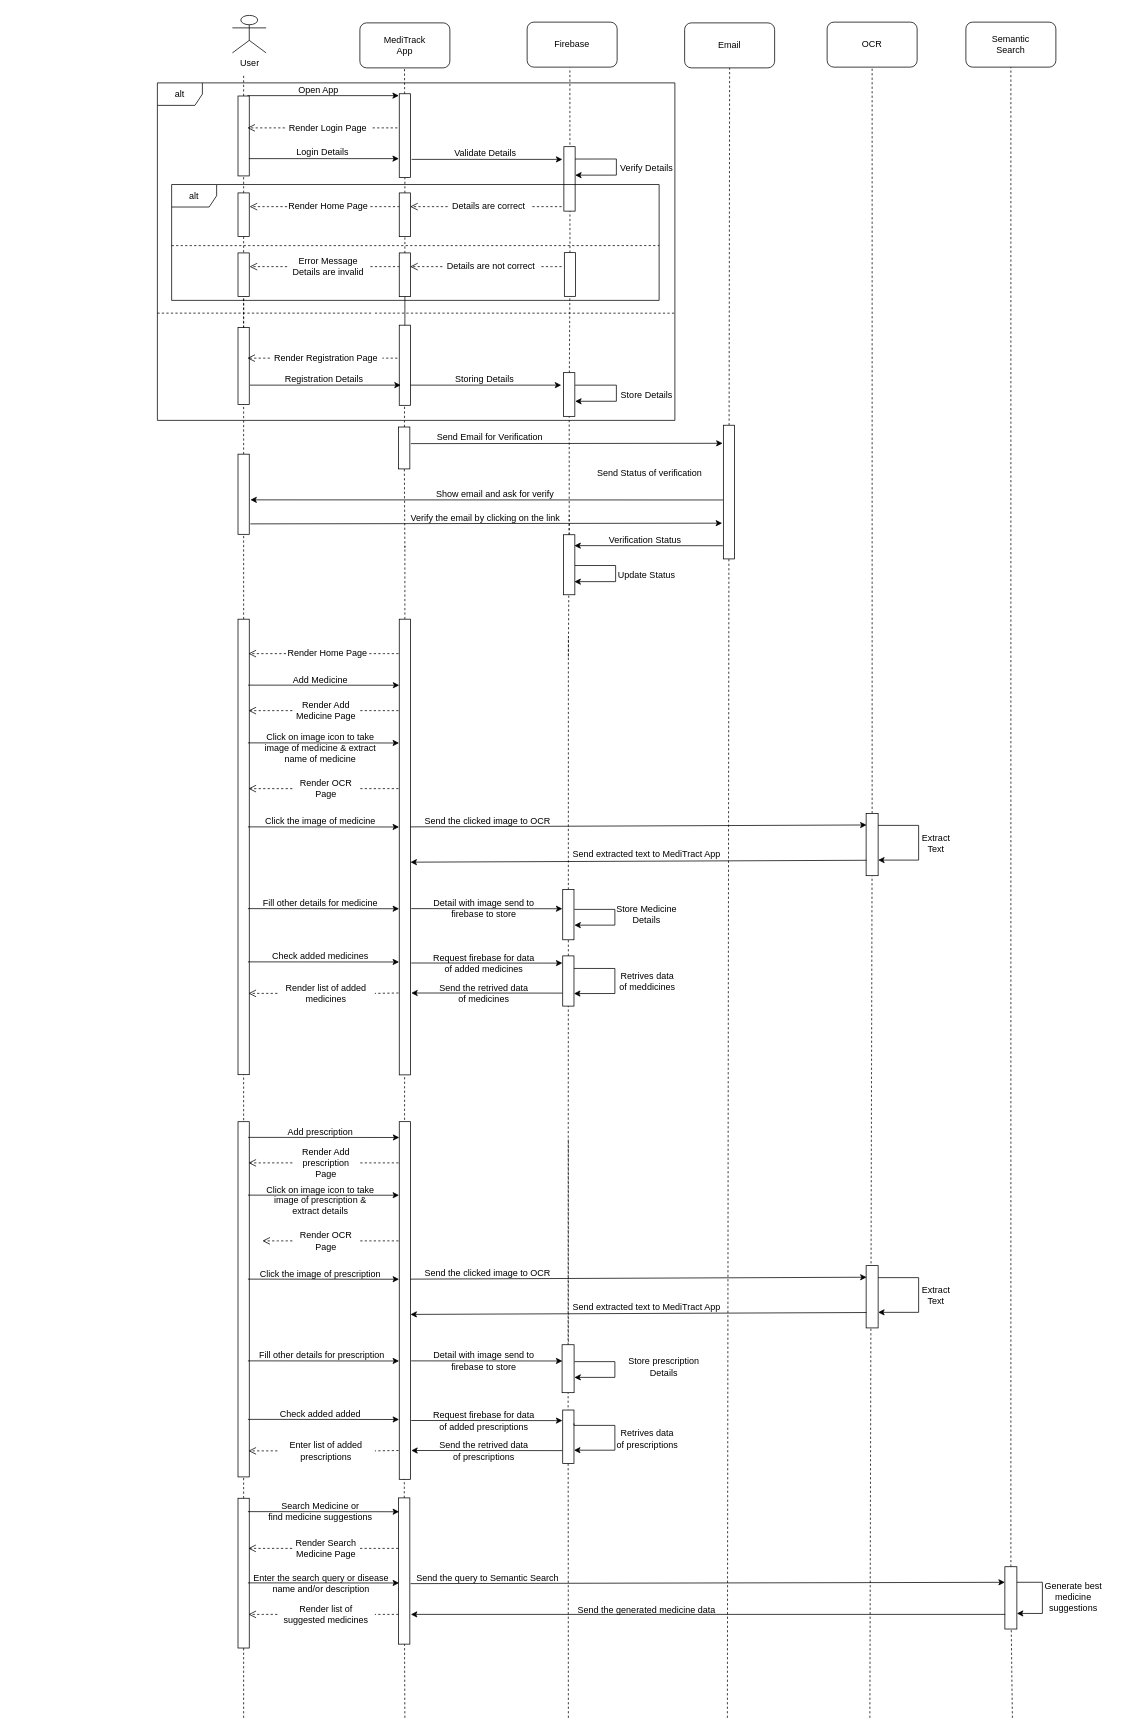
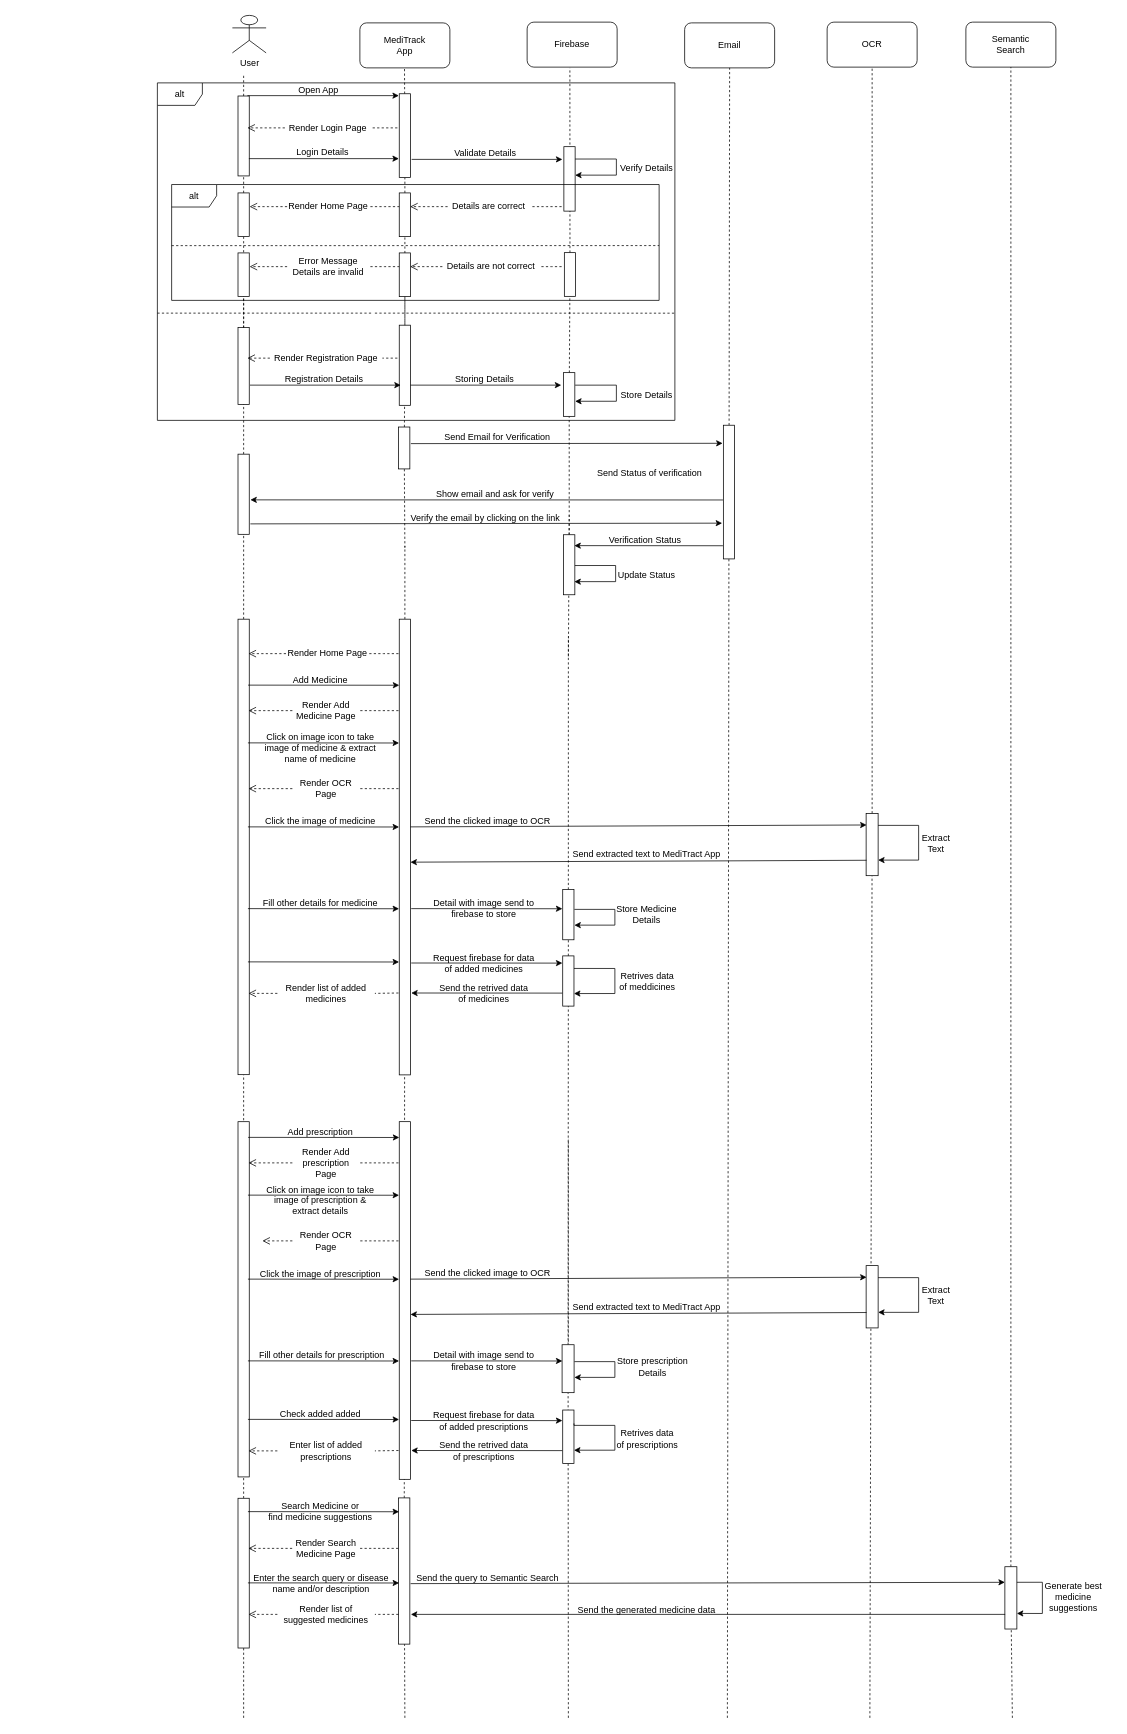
(489, 438) -> (497, 438)
(320, 957) -> none
(663, 1367) -> (652, 1367)
